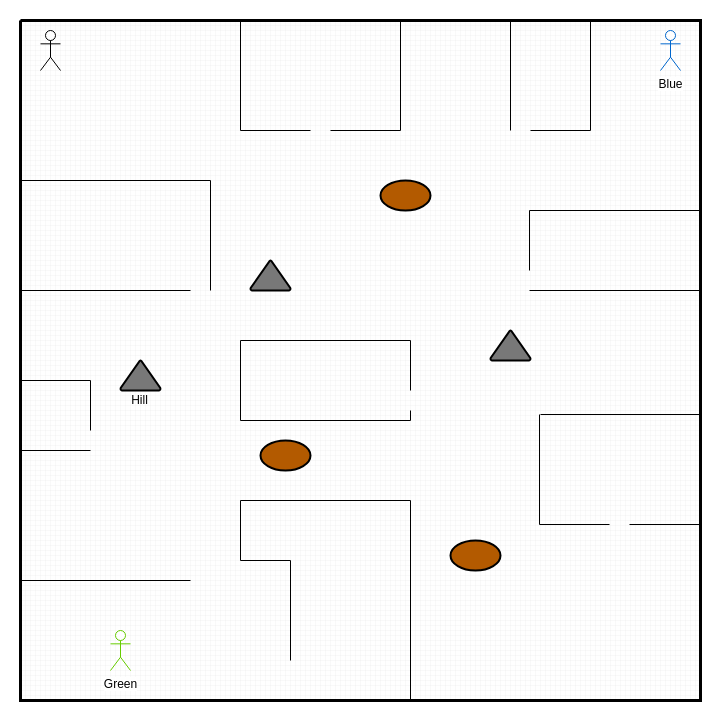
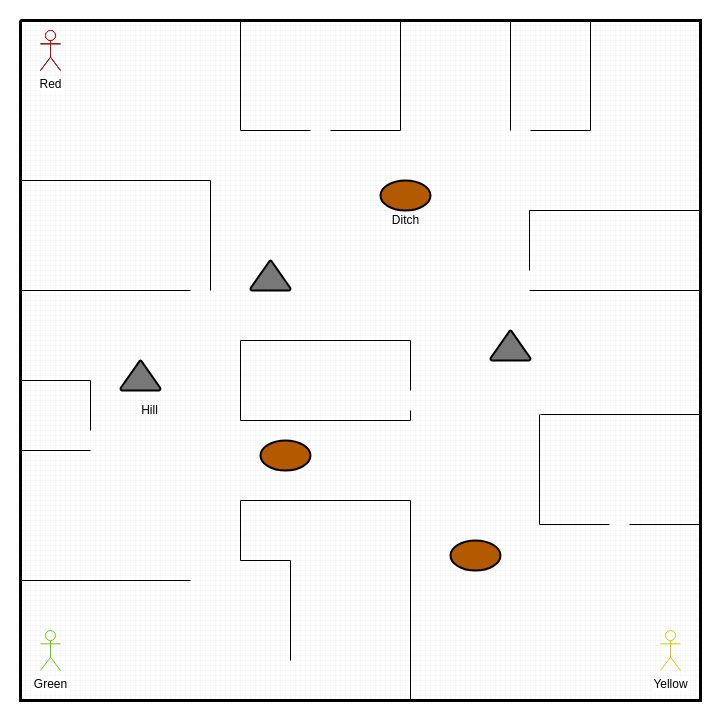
none -> (51, 51)
(671, 51) -> none
none -> (406, 221)
(140, 401) -> (150, 411)
(121, 651) -> (51, 651)
none -> (671, 651)
